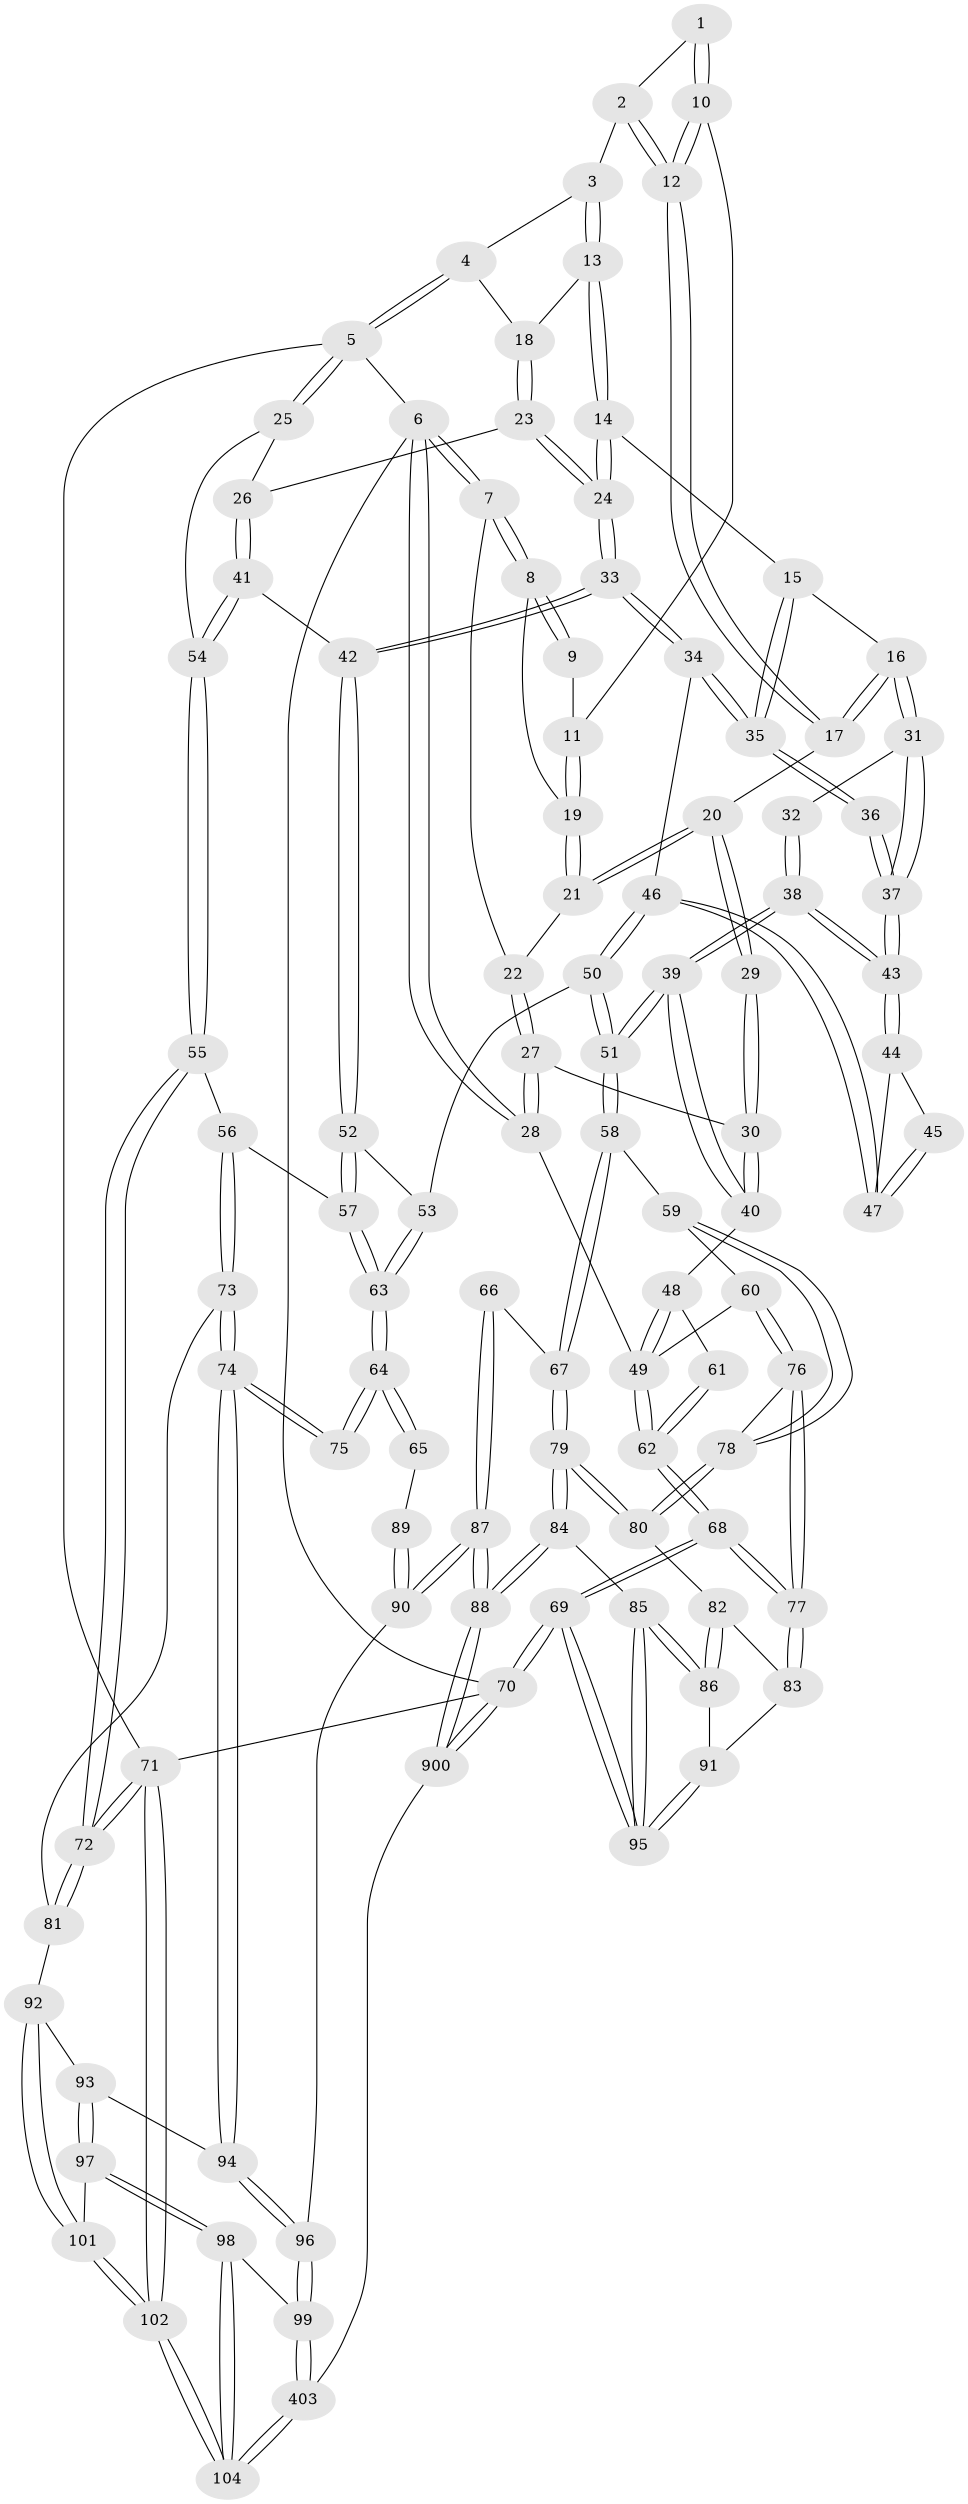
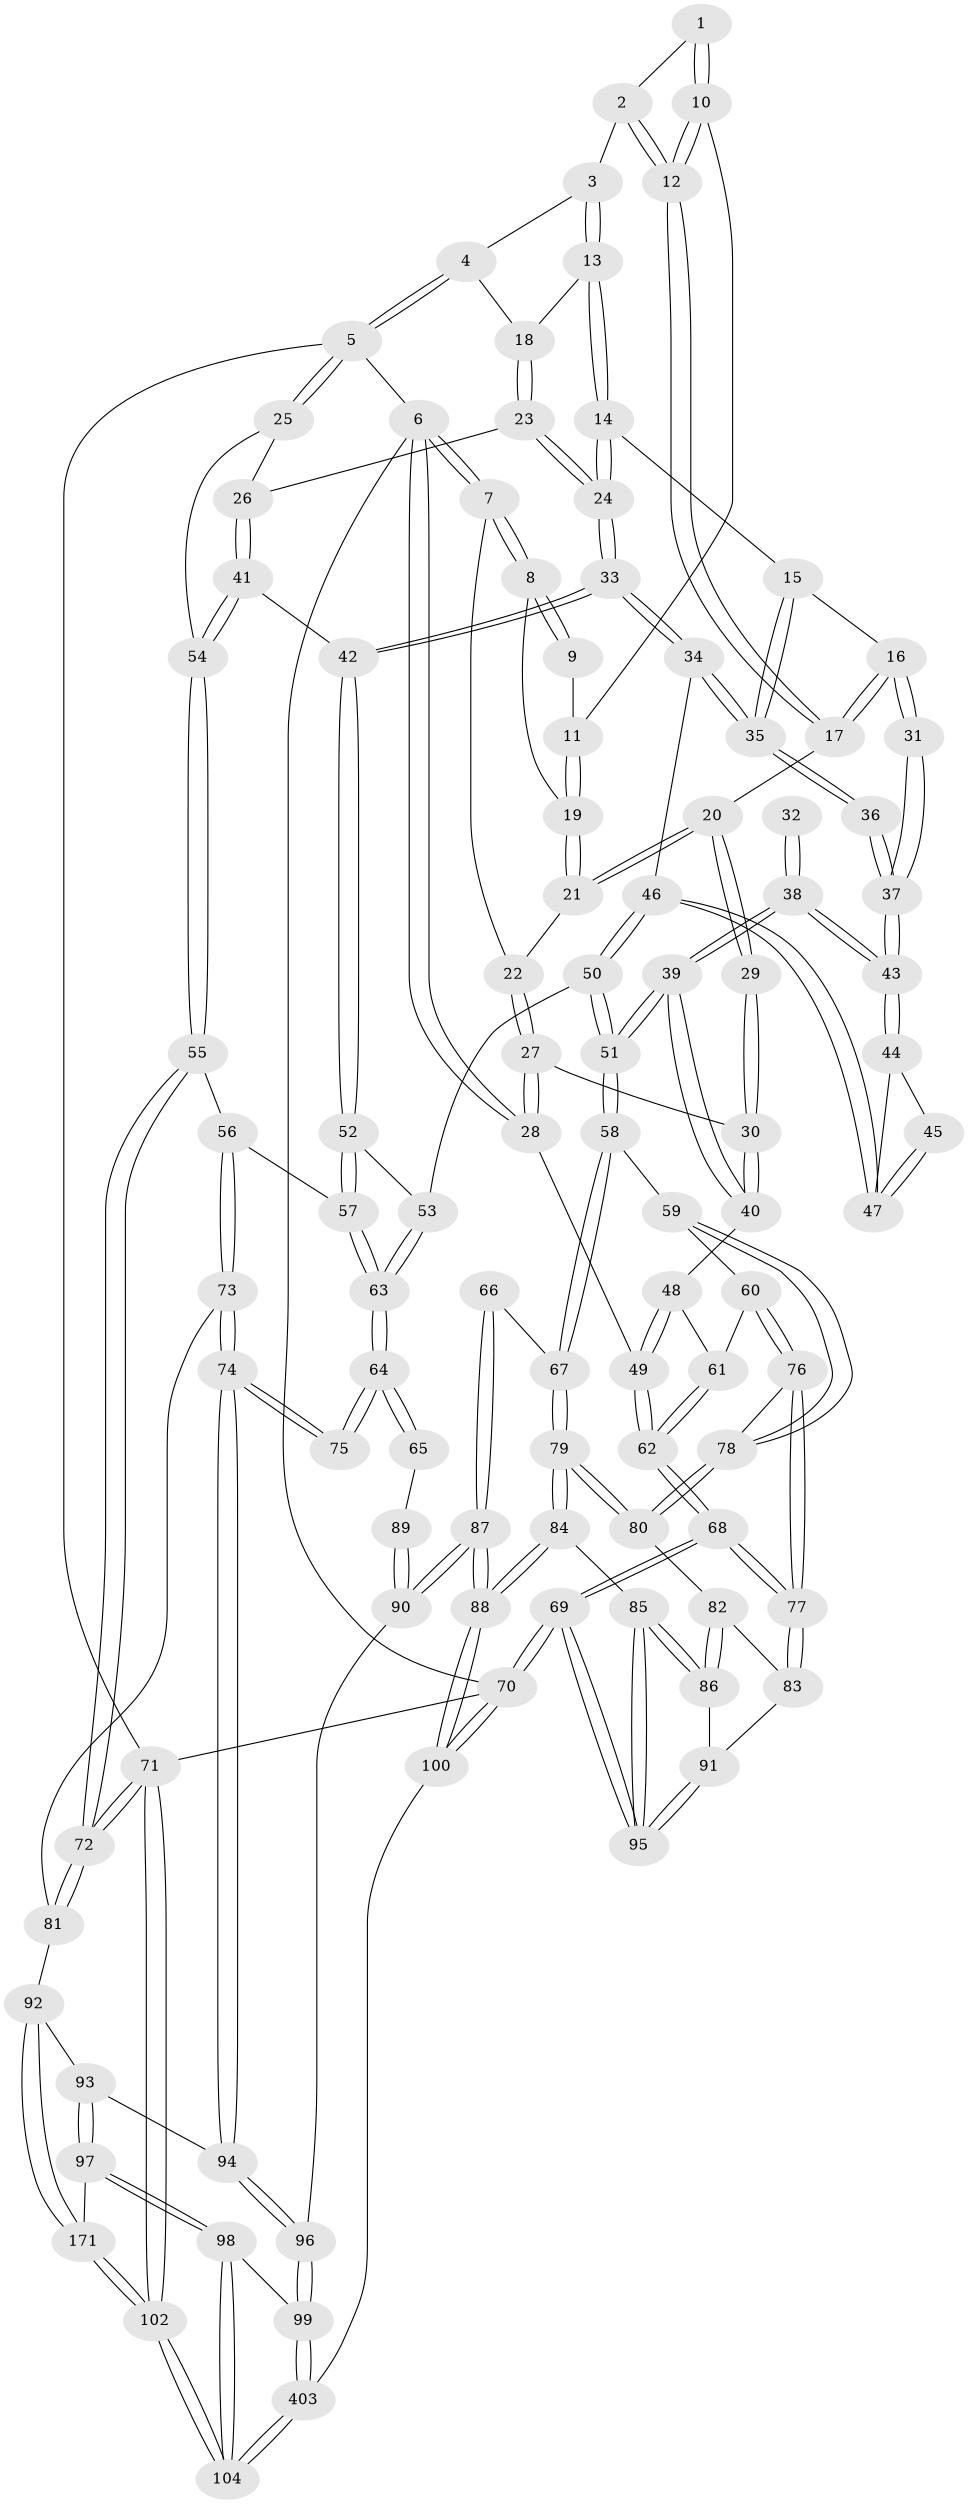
(853, 777) -> none
(690, 1335) -> (735, 1331)
(437, 1767) -> (437, 1767)
(84, 2242) -> (84, 2242)
